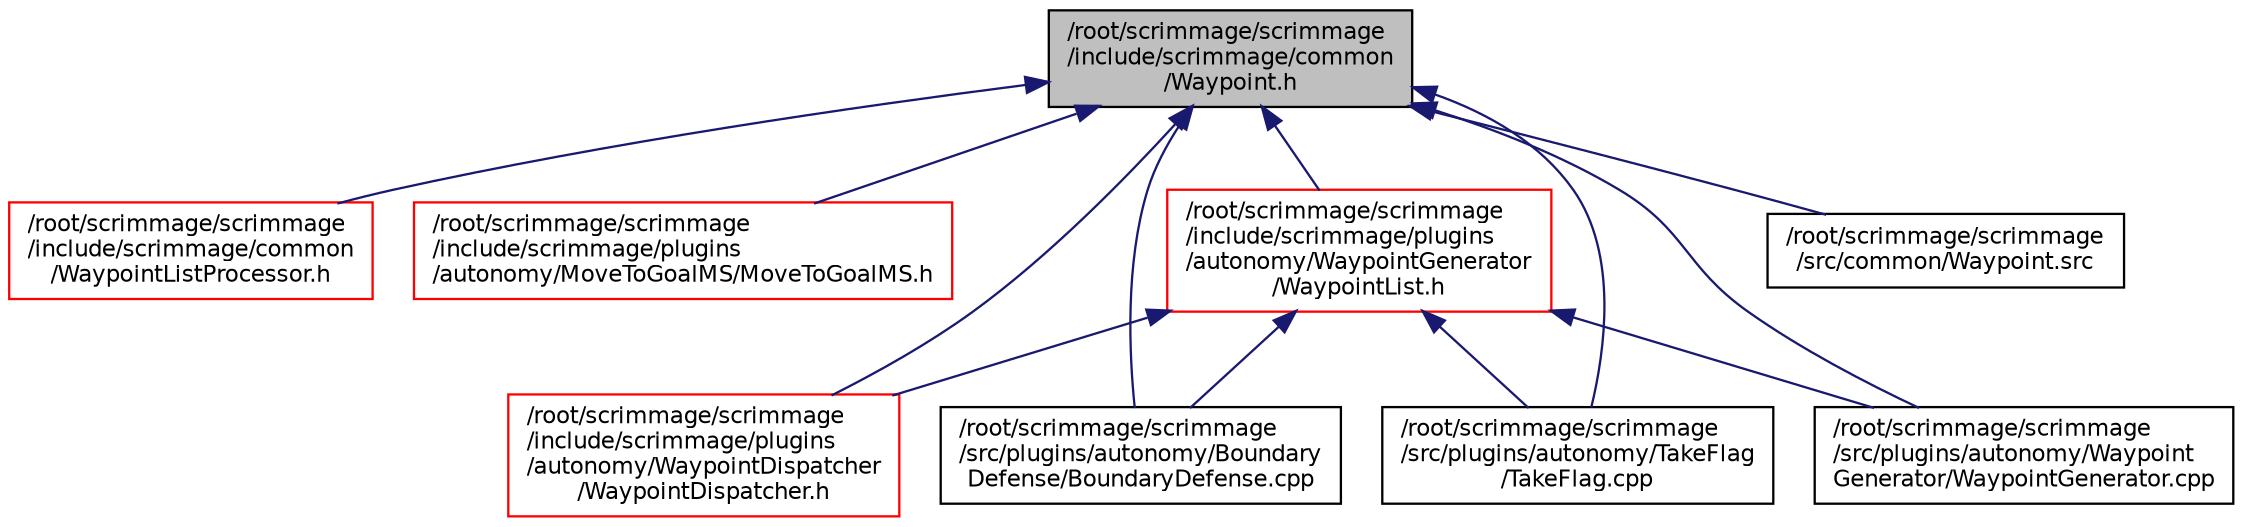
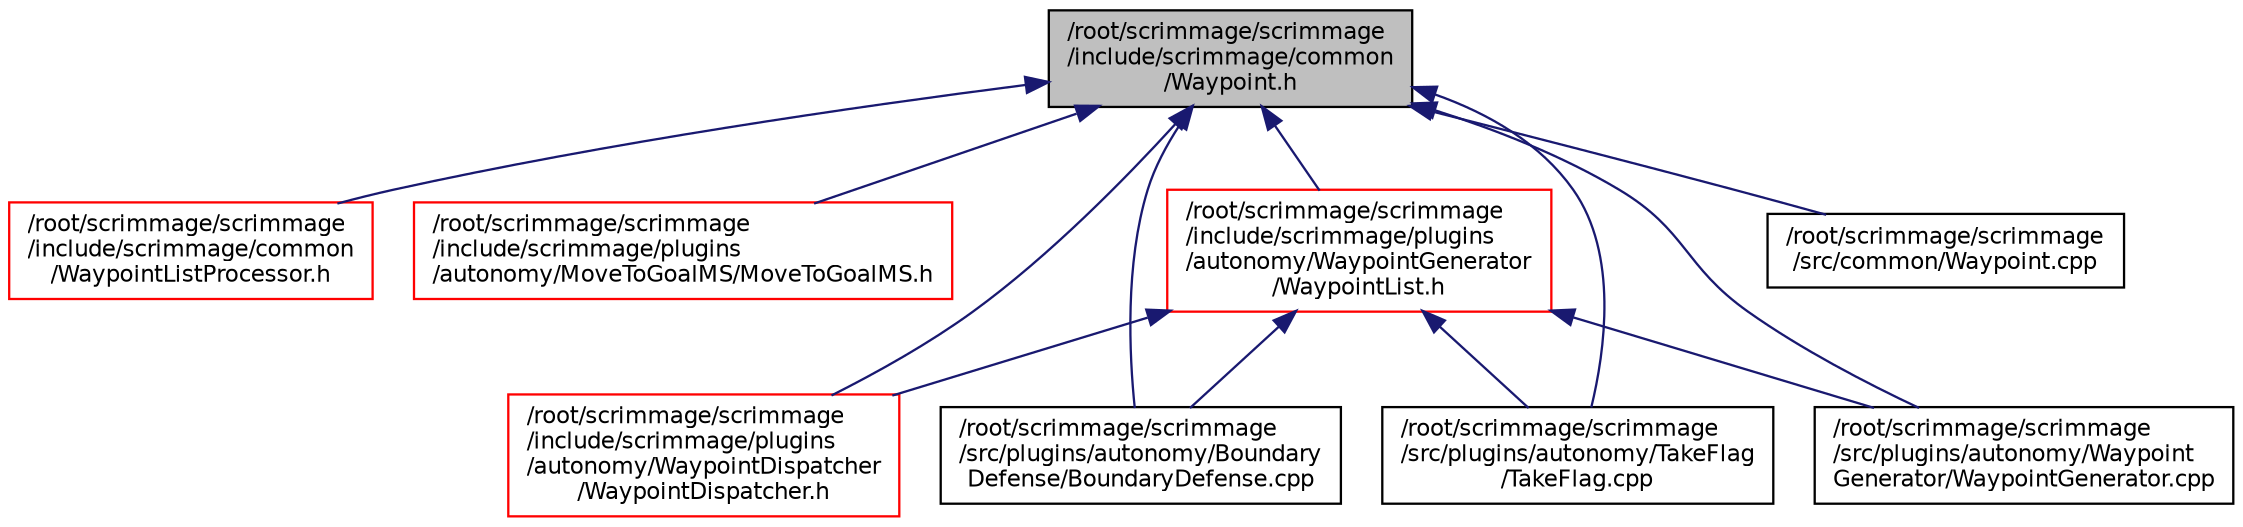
(1946, 251) -> (1946, 251)
